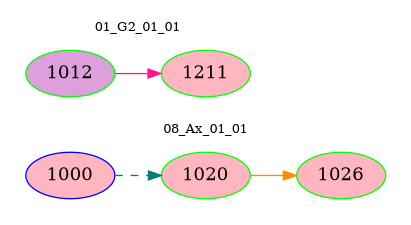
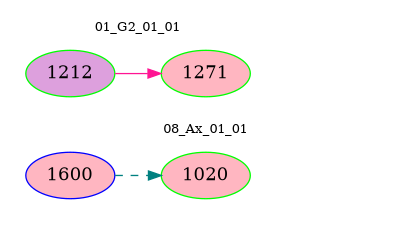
(70, 74) -> (70, 74)
(206, 74) -> (206, 74)
(70, 175) -> (70, 175)
(341, 175) -> none
